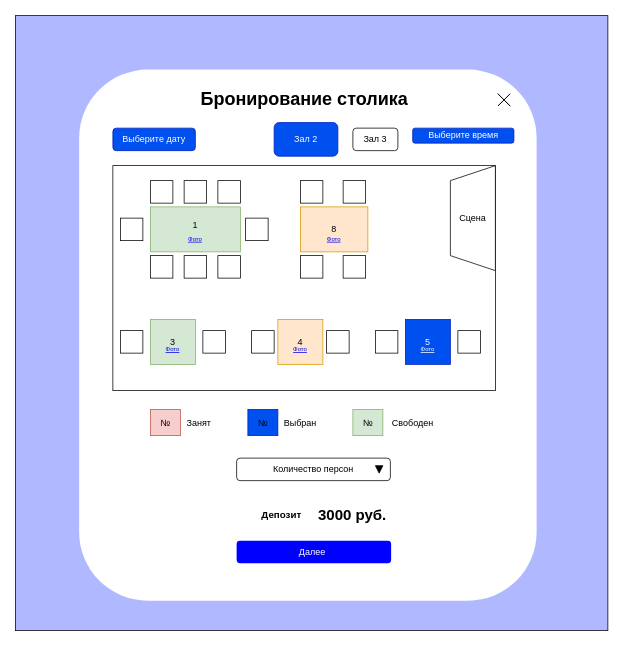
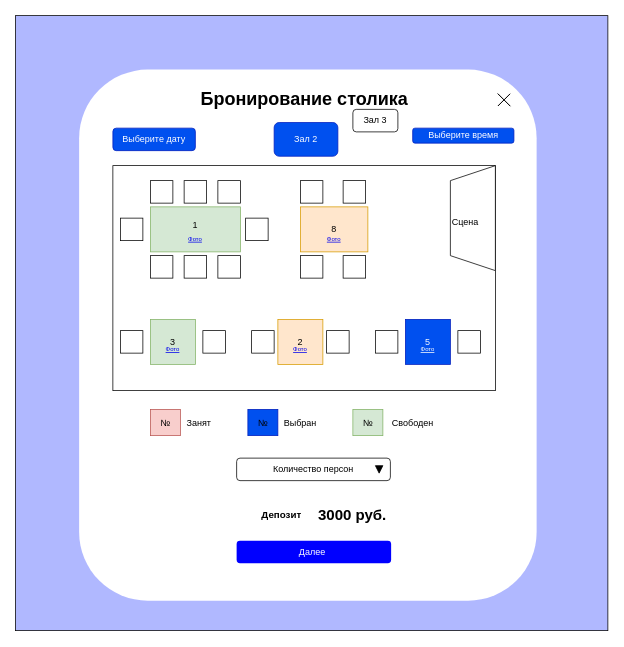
(375, 139) -> (375, 120)
(473, 218) -> (465, 222)
(300, 342) -> (300, 342)
